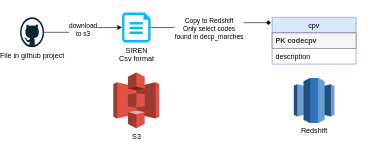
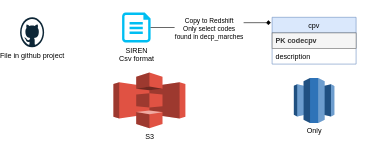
(94, 27) -> none
(136, 100) -> (149, 100)
(314, 131) -> (314, 131)
